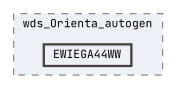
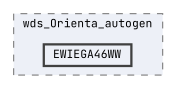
(88, 55) -> (88, 55)
